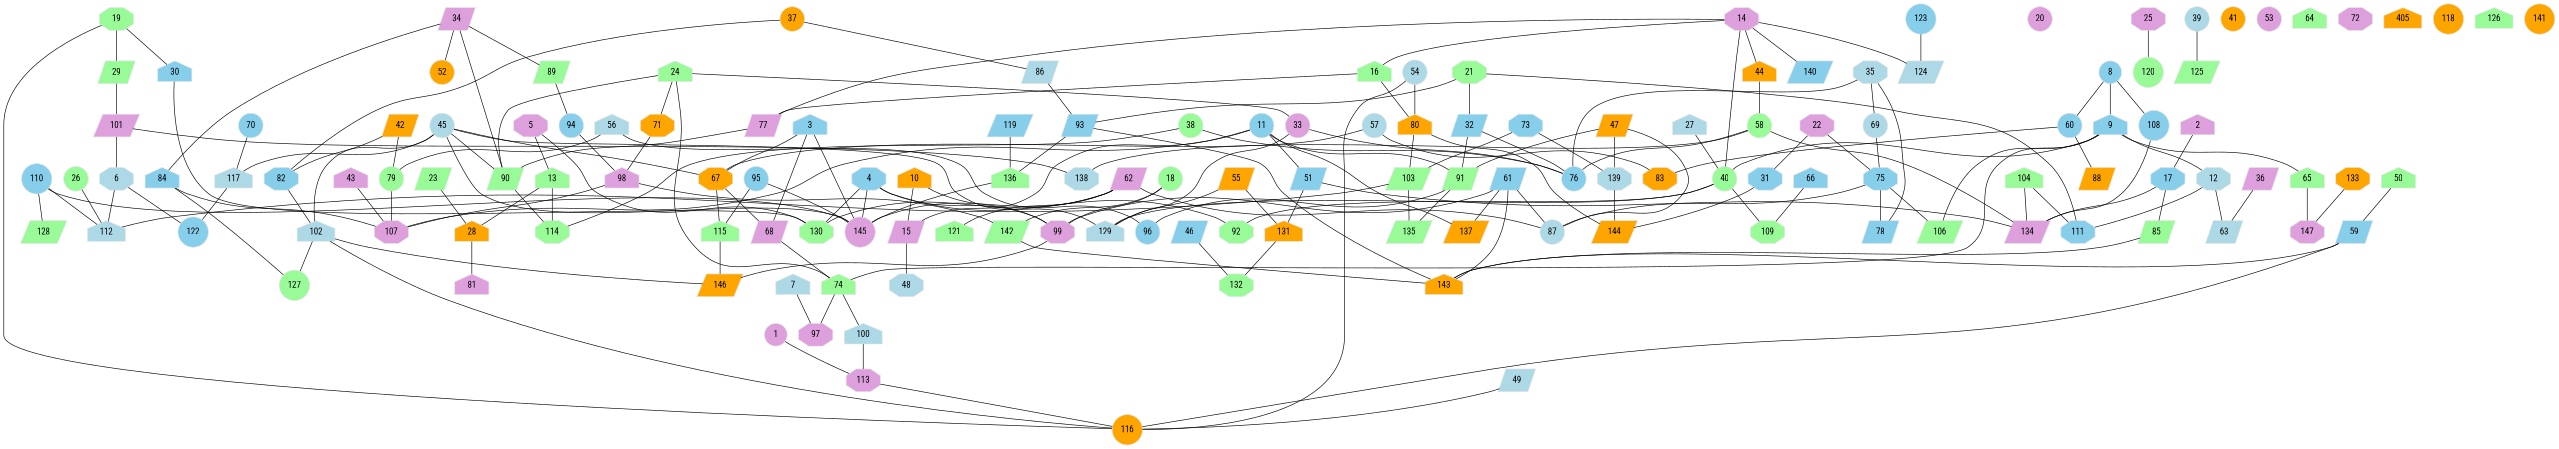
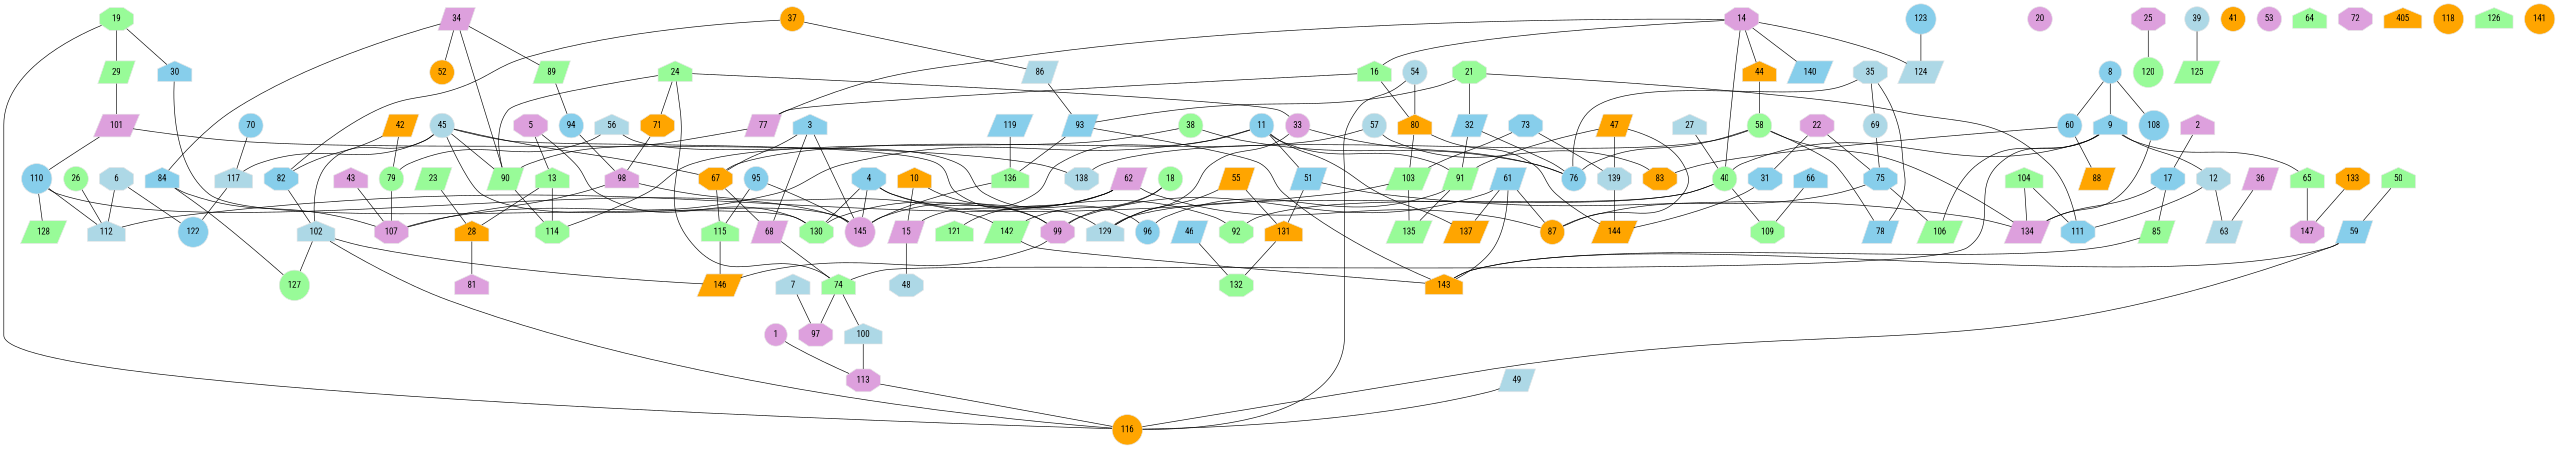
(117, 152) -> (74, 153)
(1880, 202) -> (1833, 163)
(1552, 232) -> (1552, 232)
